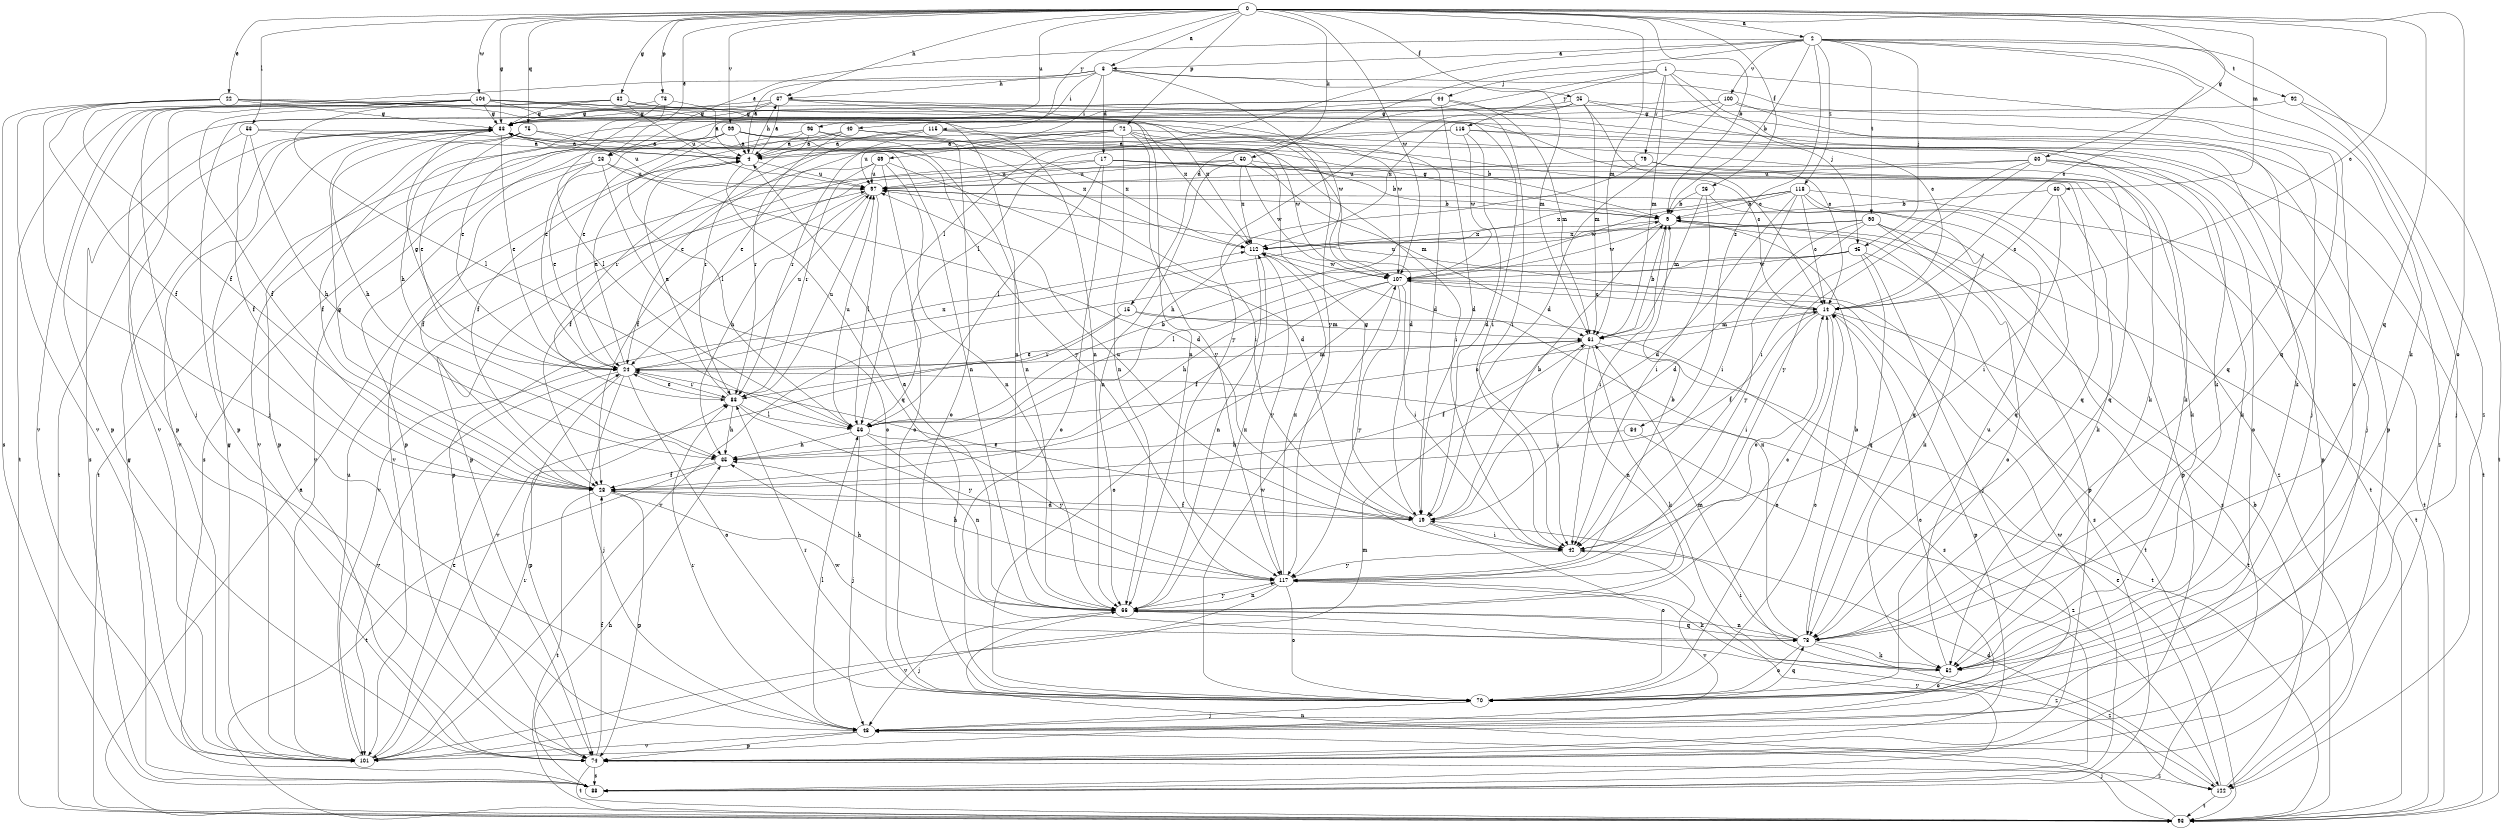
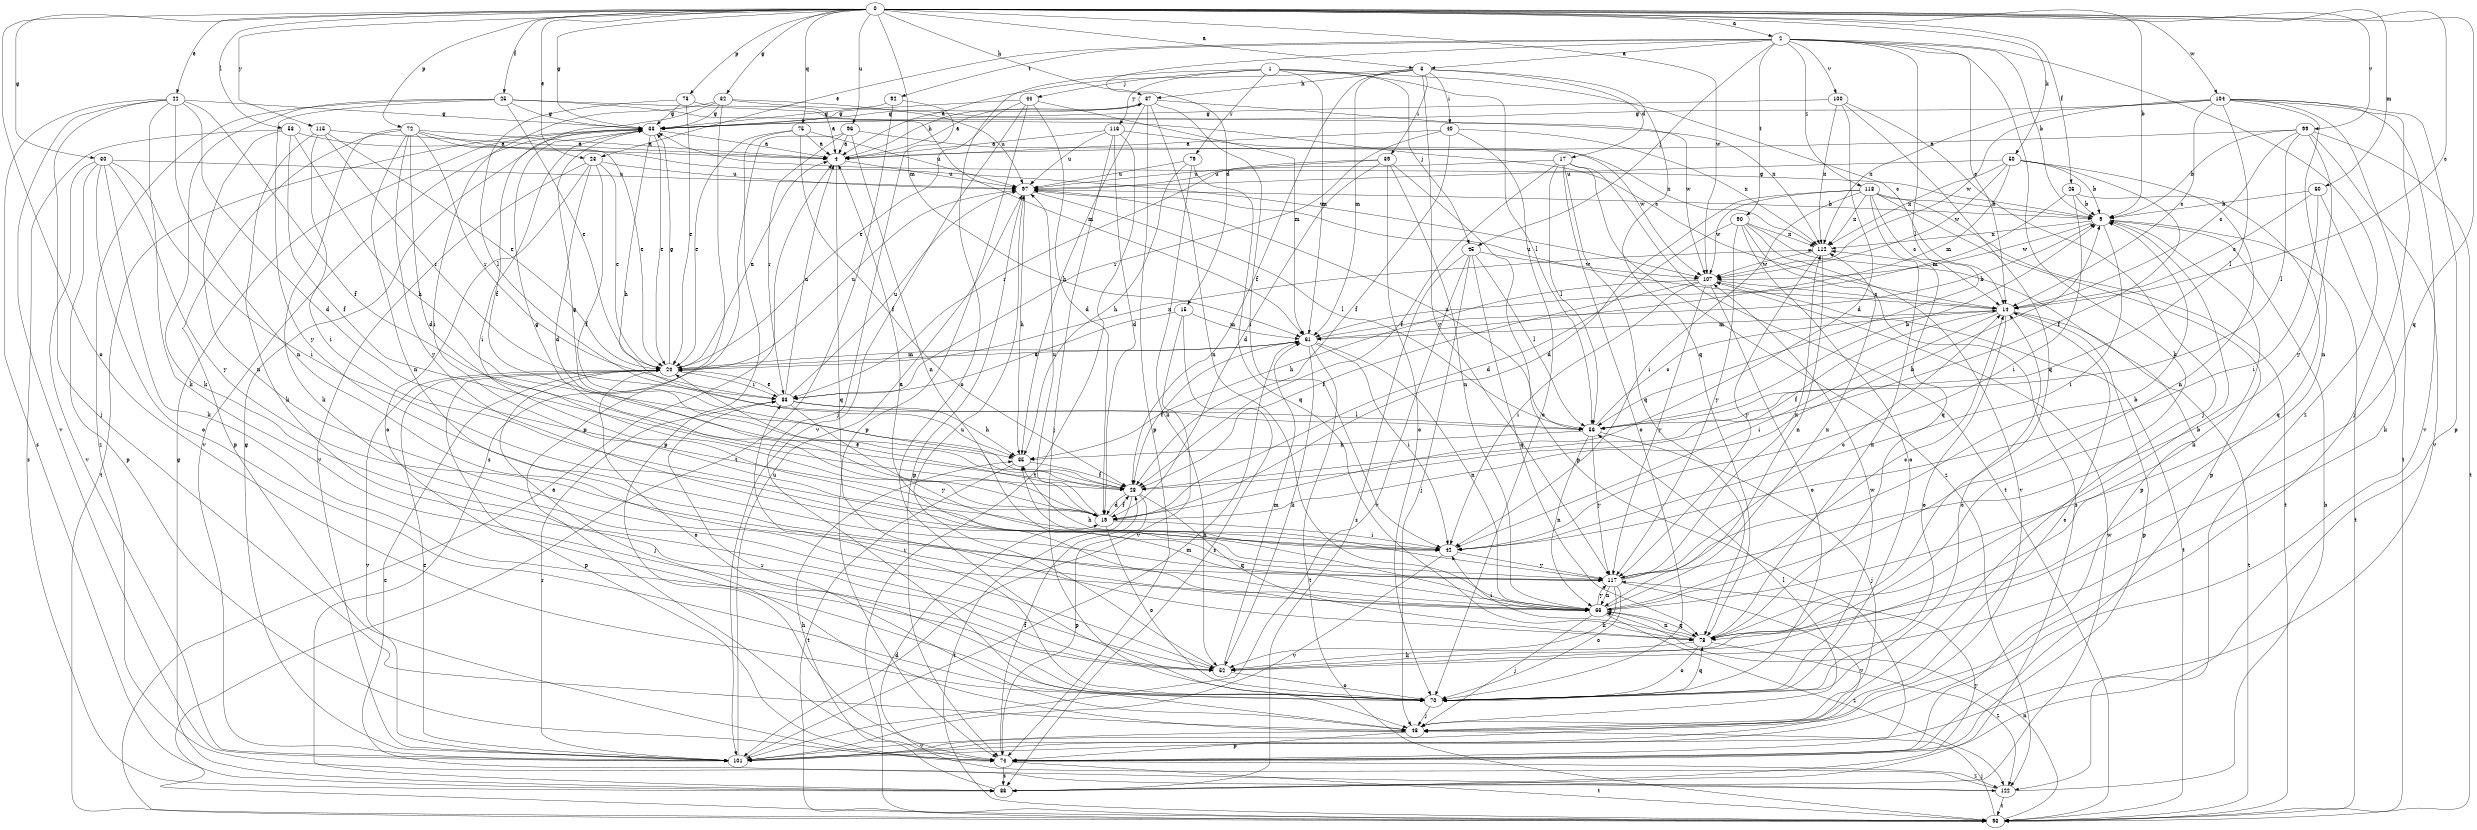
(1633, 430) -> none
(837, 566) -> (1243, 566)
